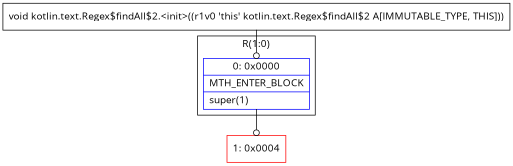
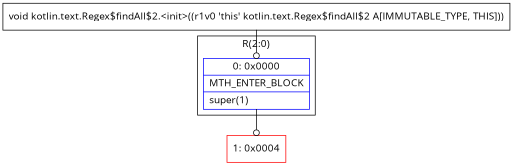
(256, 44) -> (256, 44)
